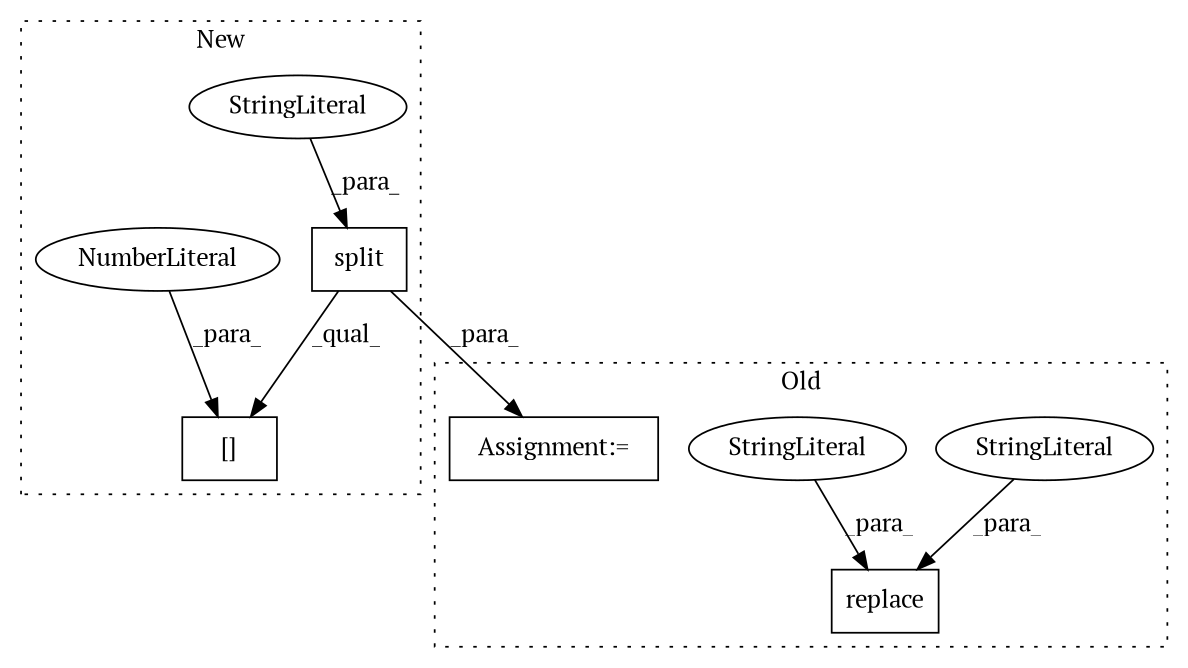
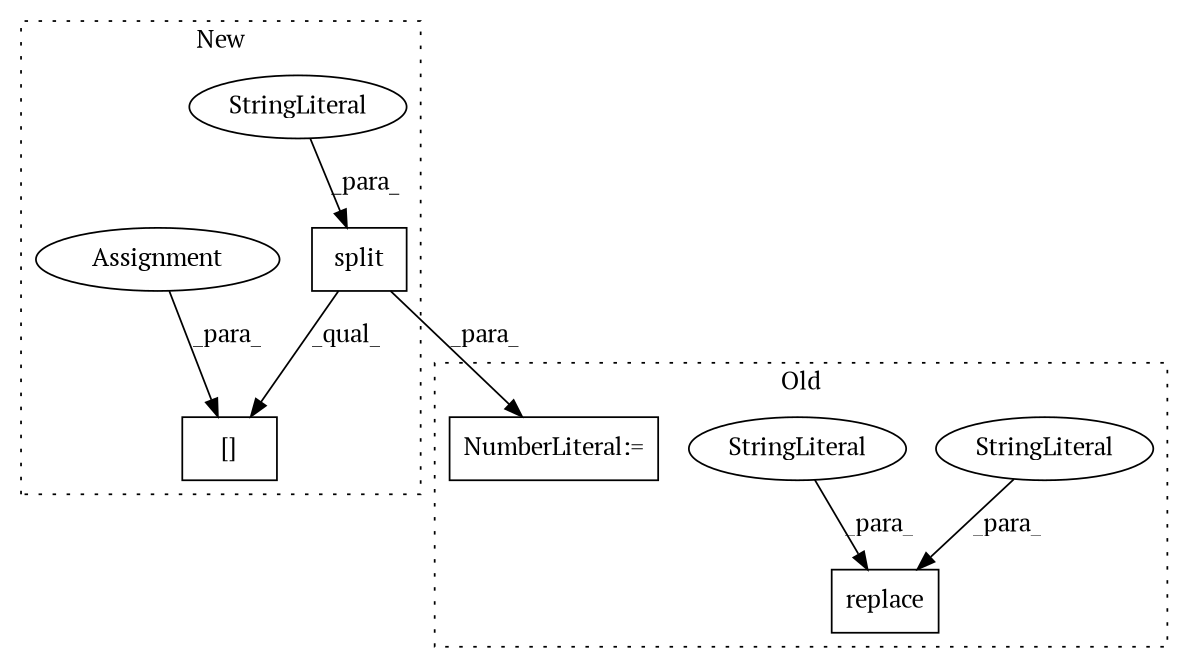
(158, 259) -> (158, 259)
(554, 449) -> (554, 449)
